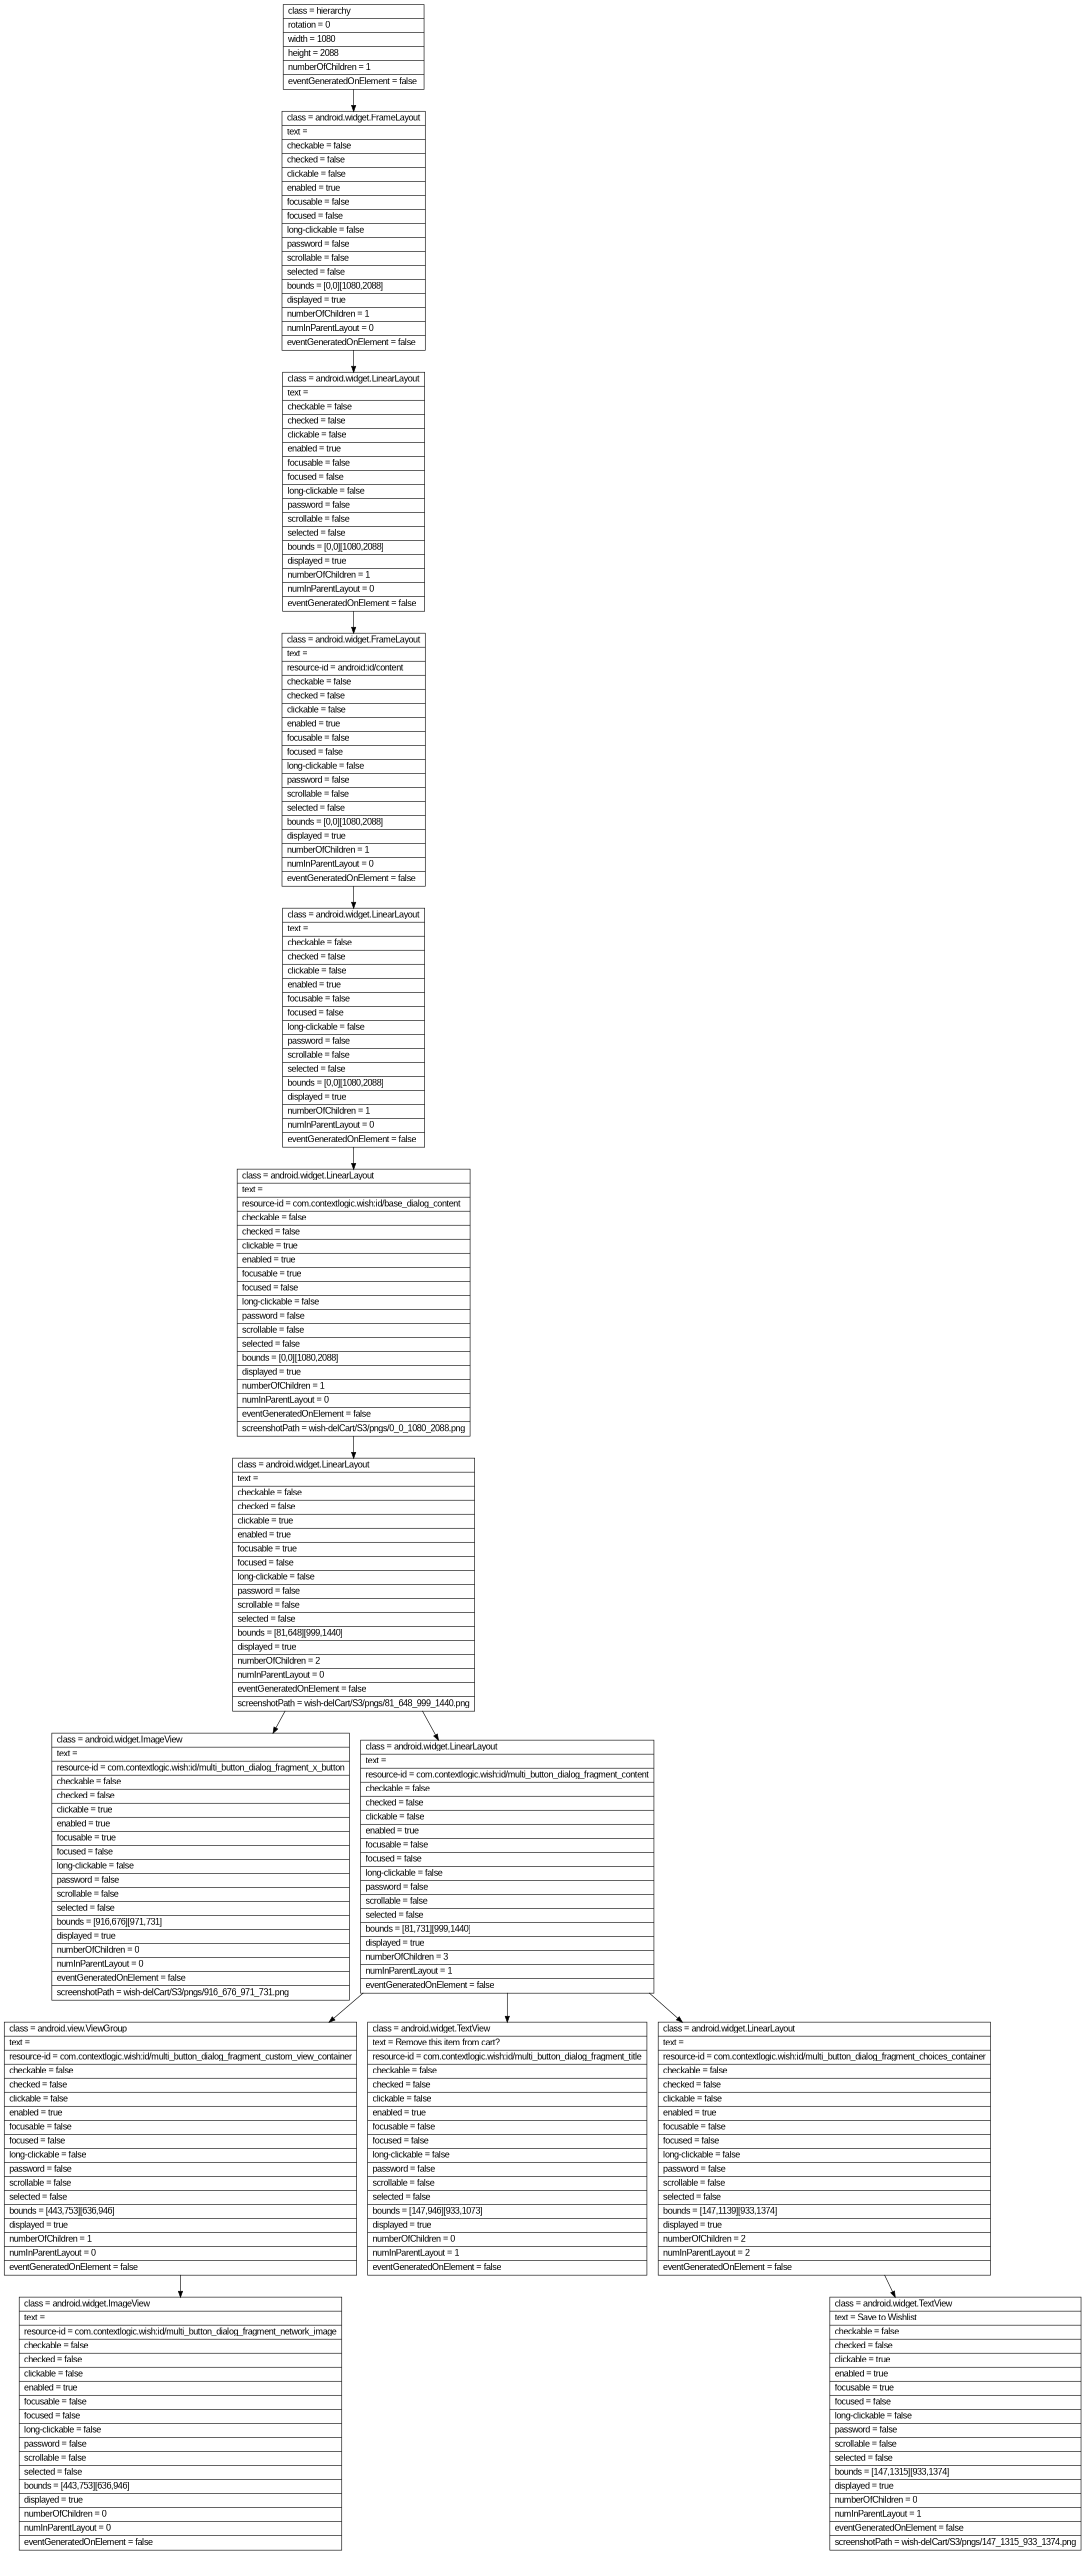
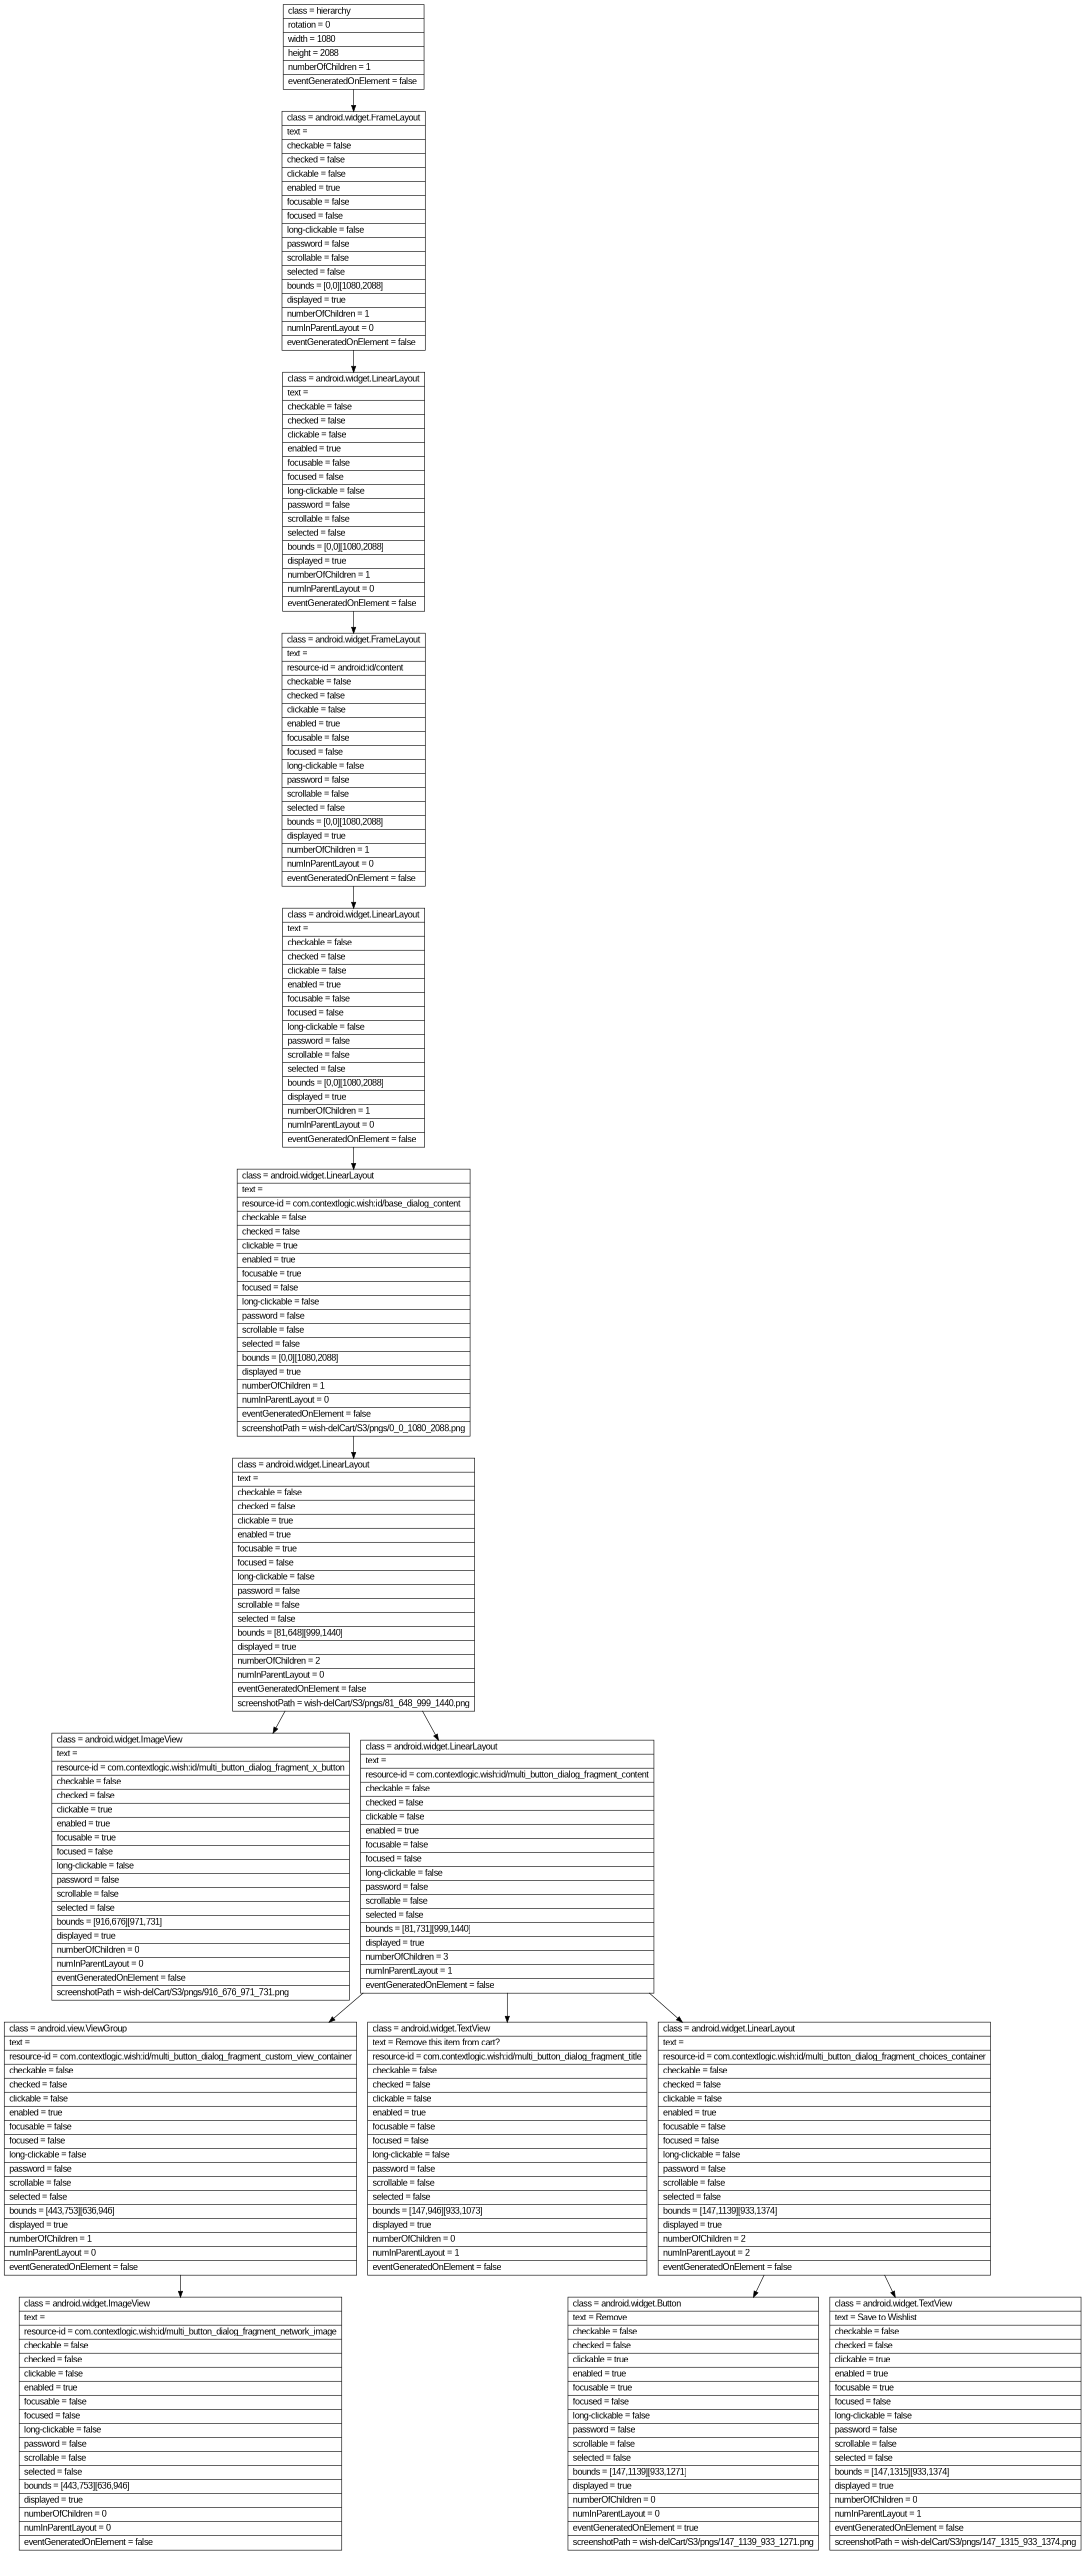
none -> (693, 2424)
